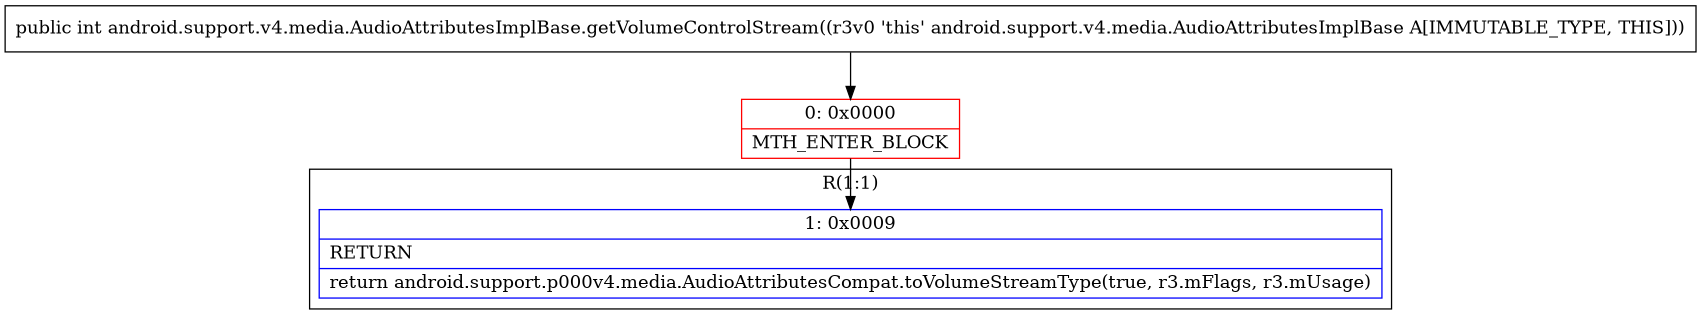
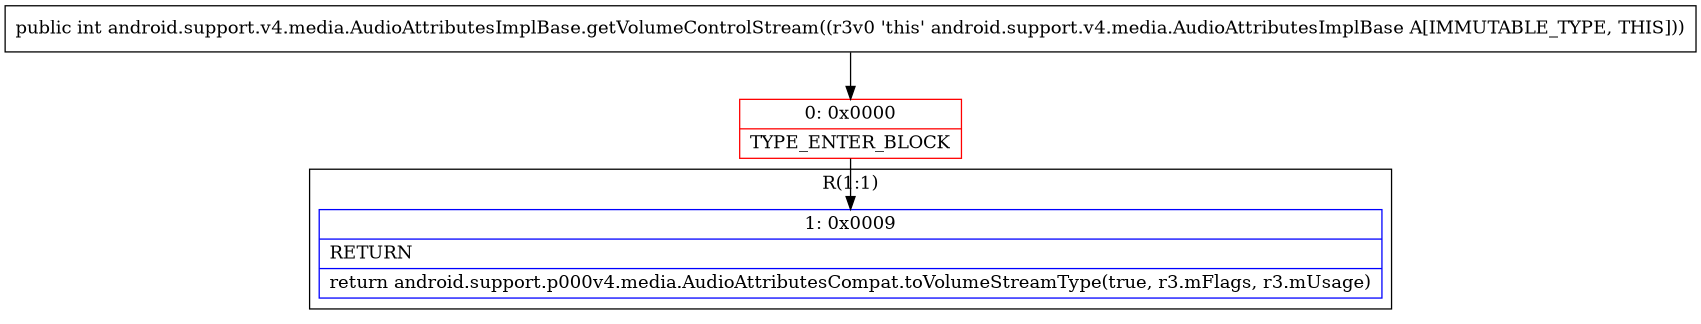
(851, 143) -> (851, 143)
